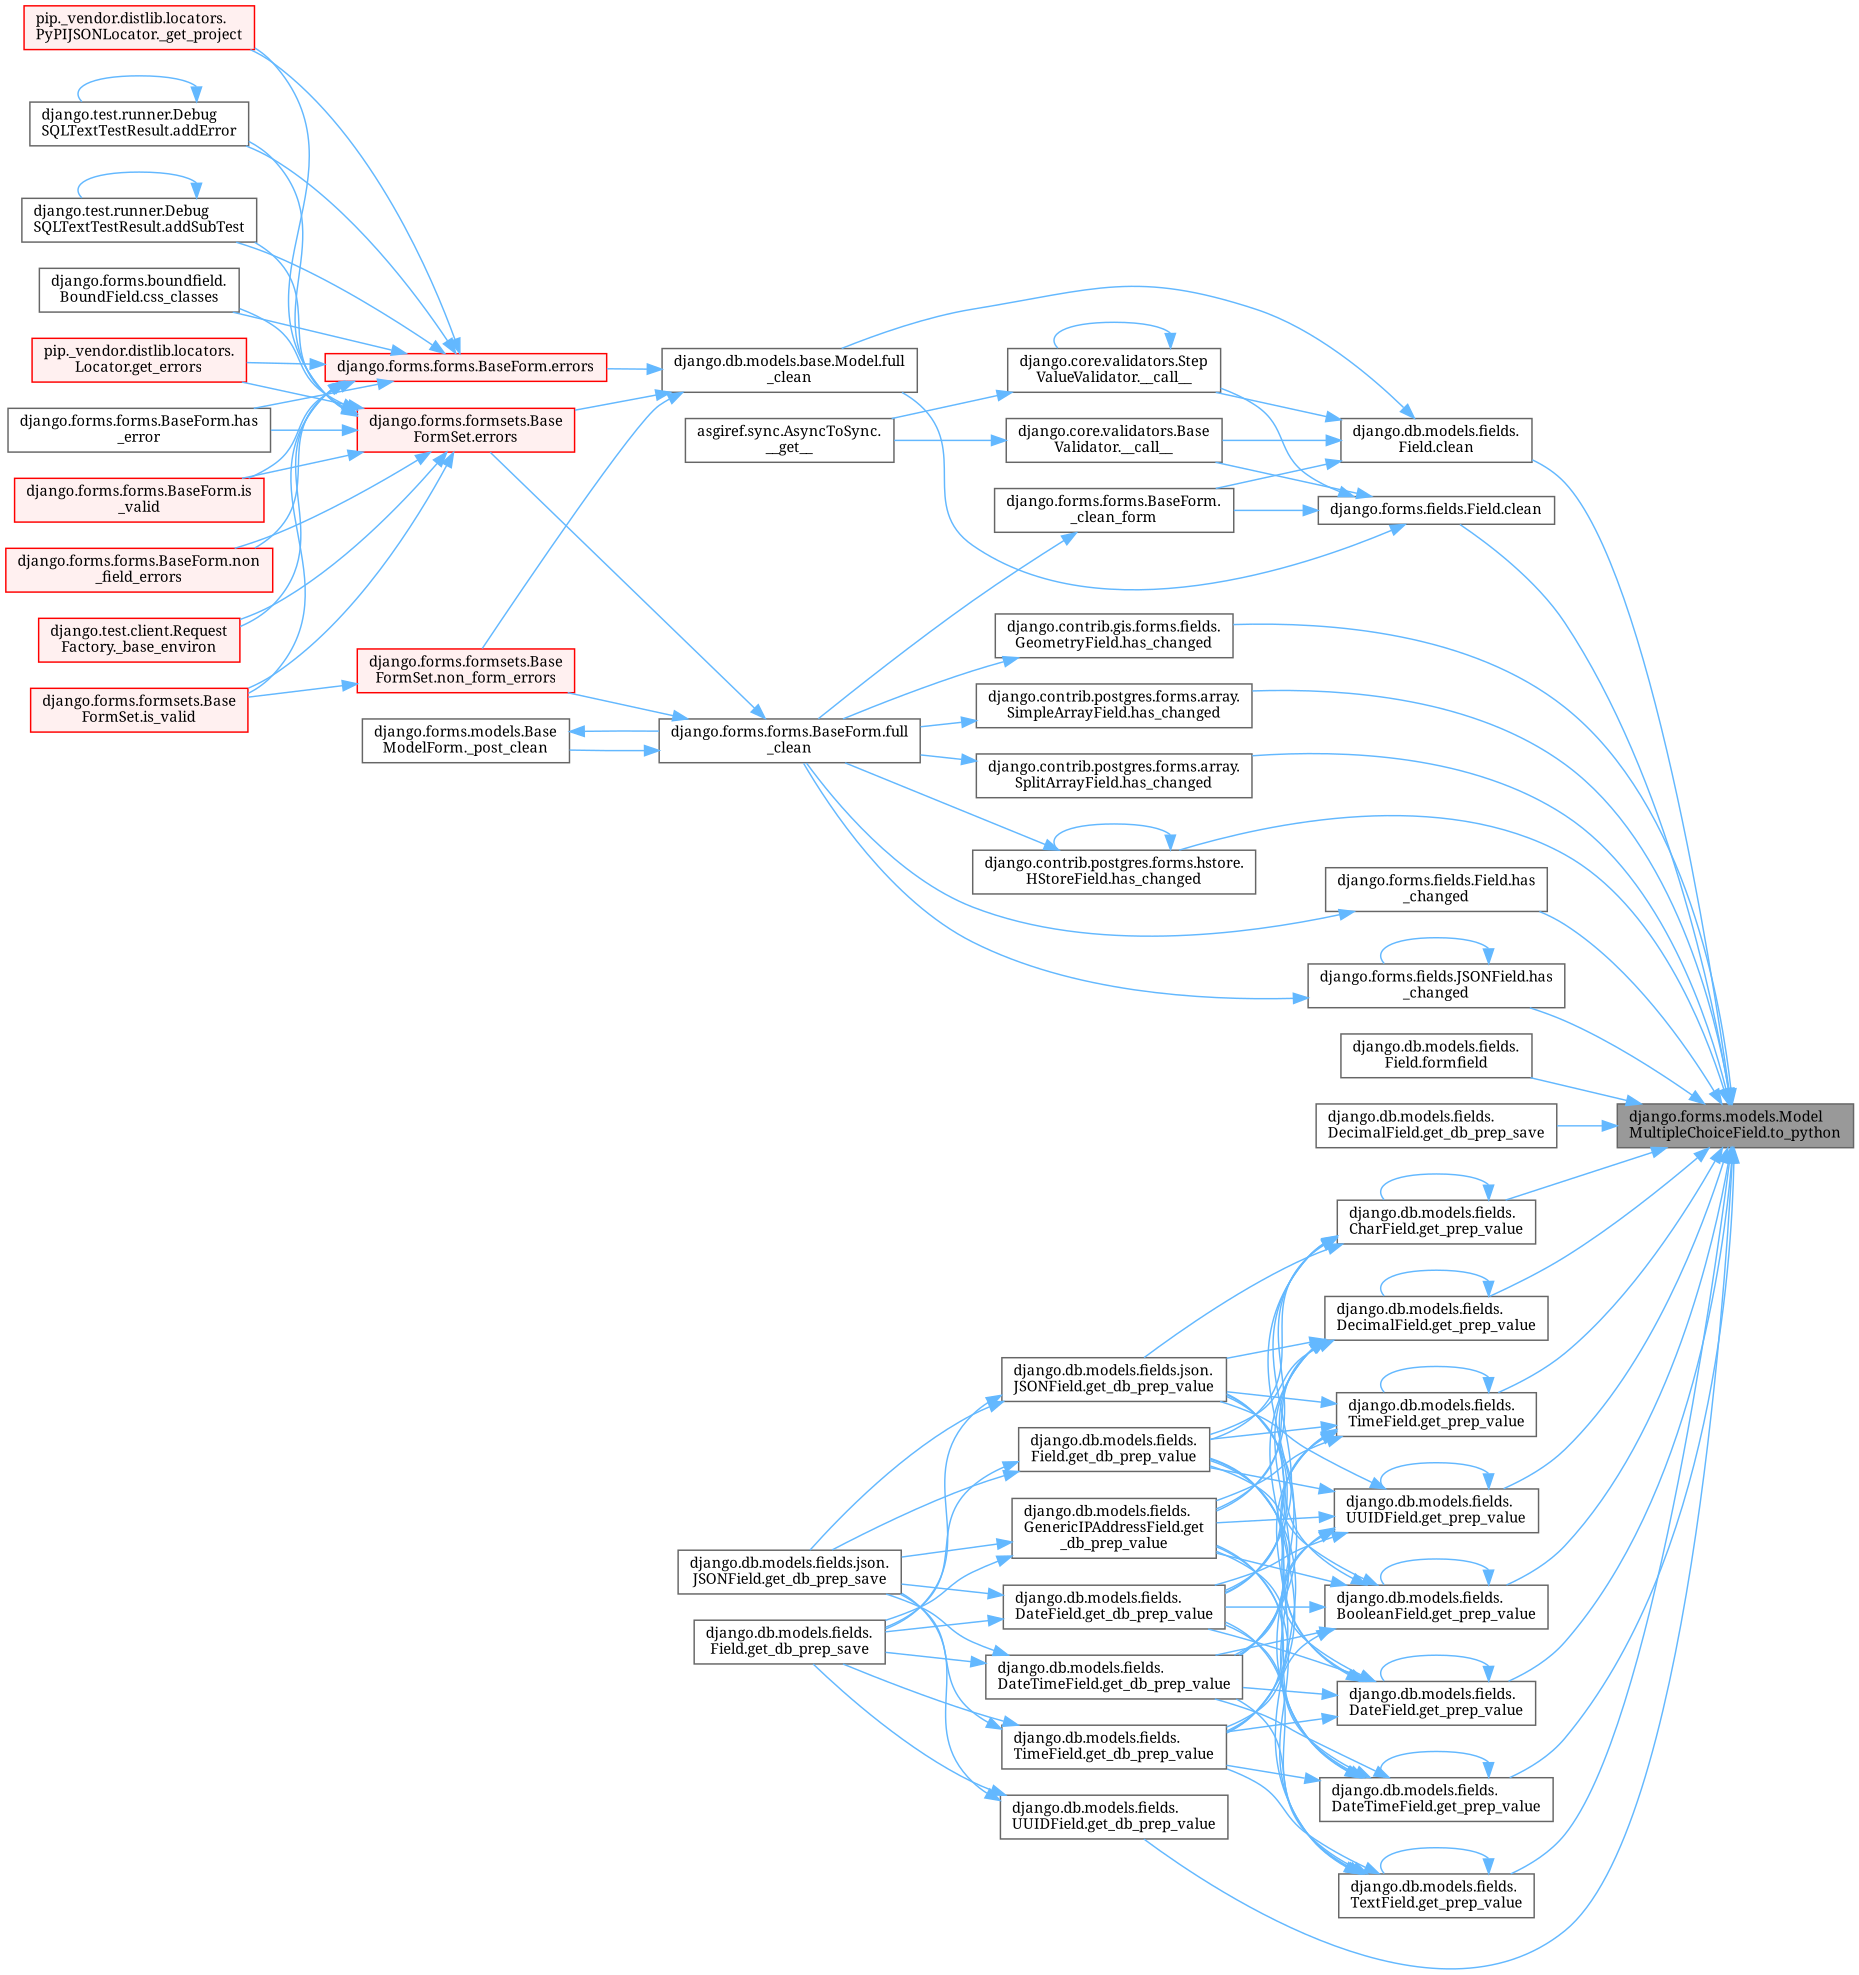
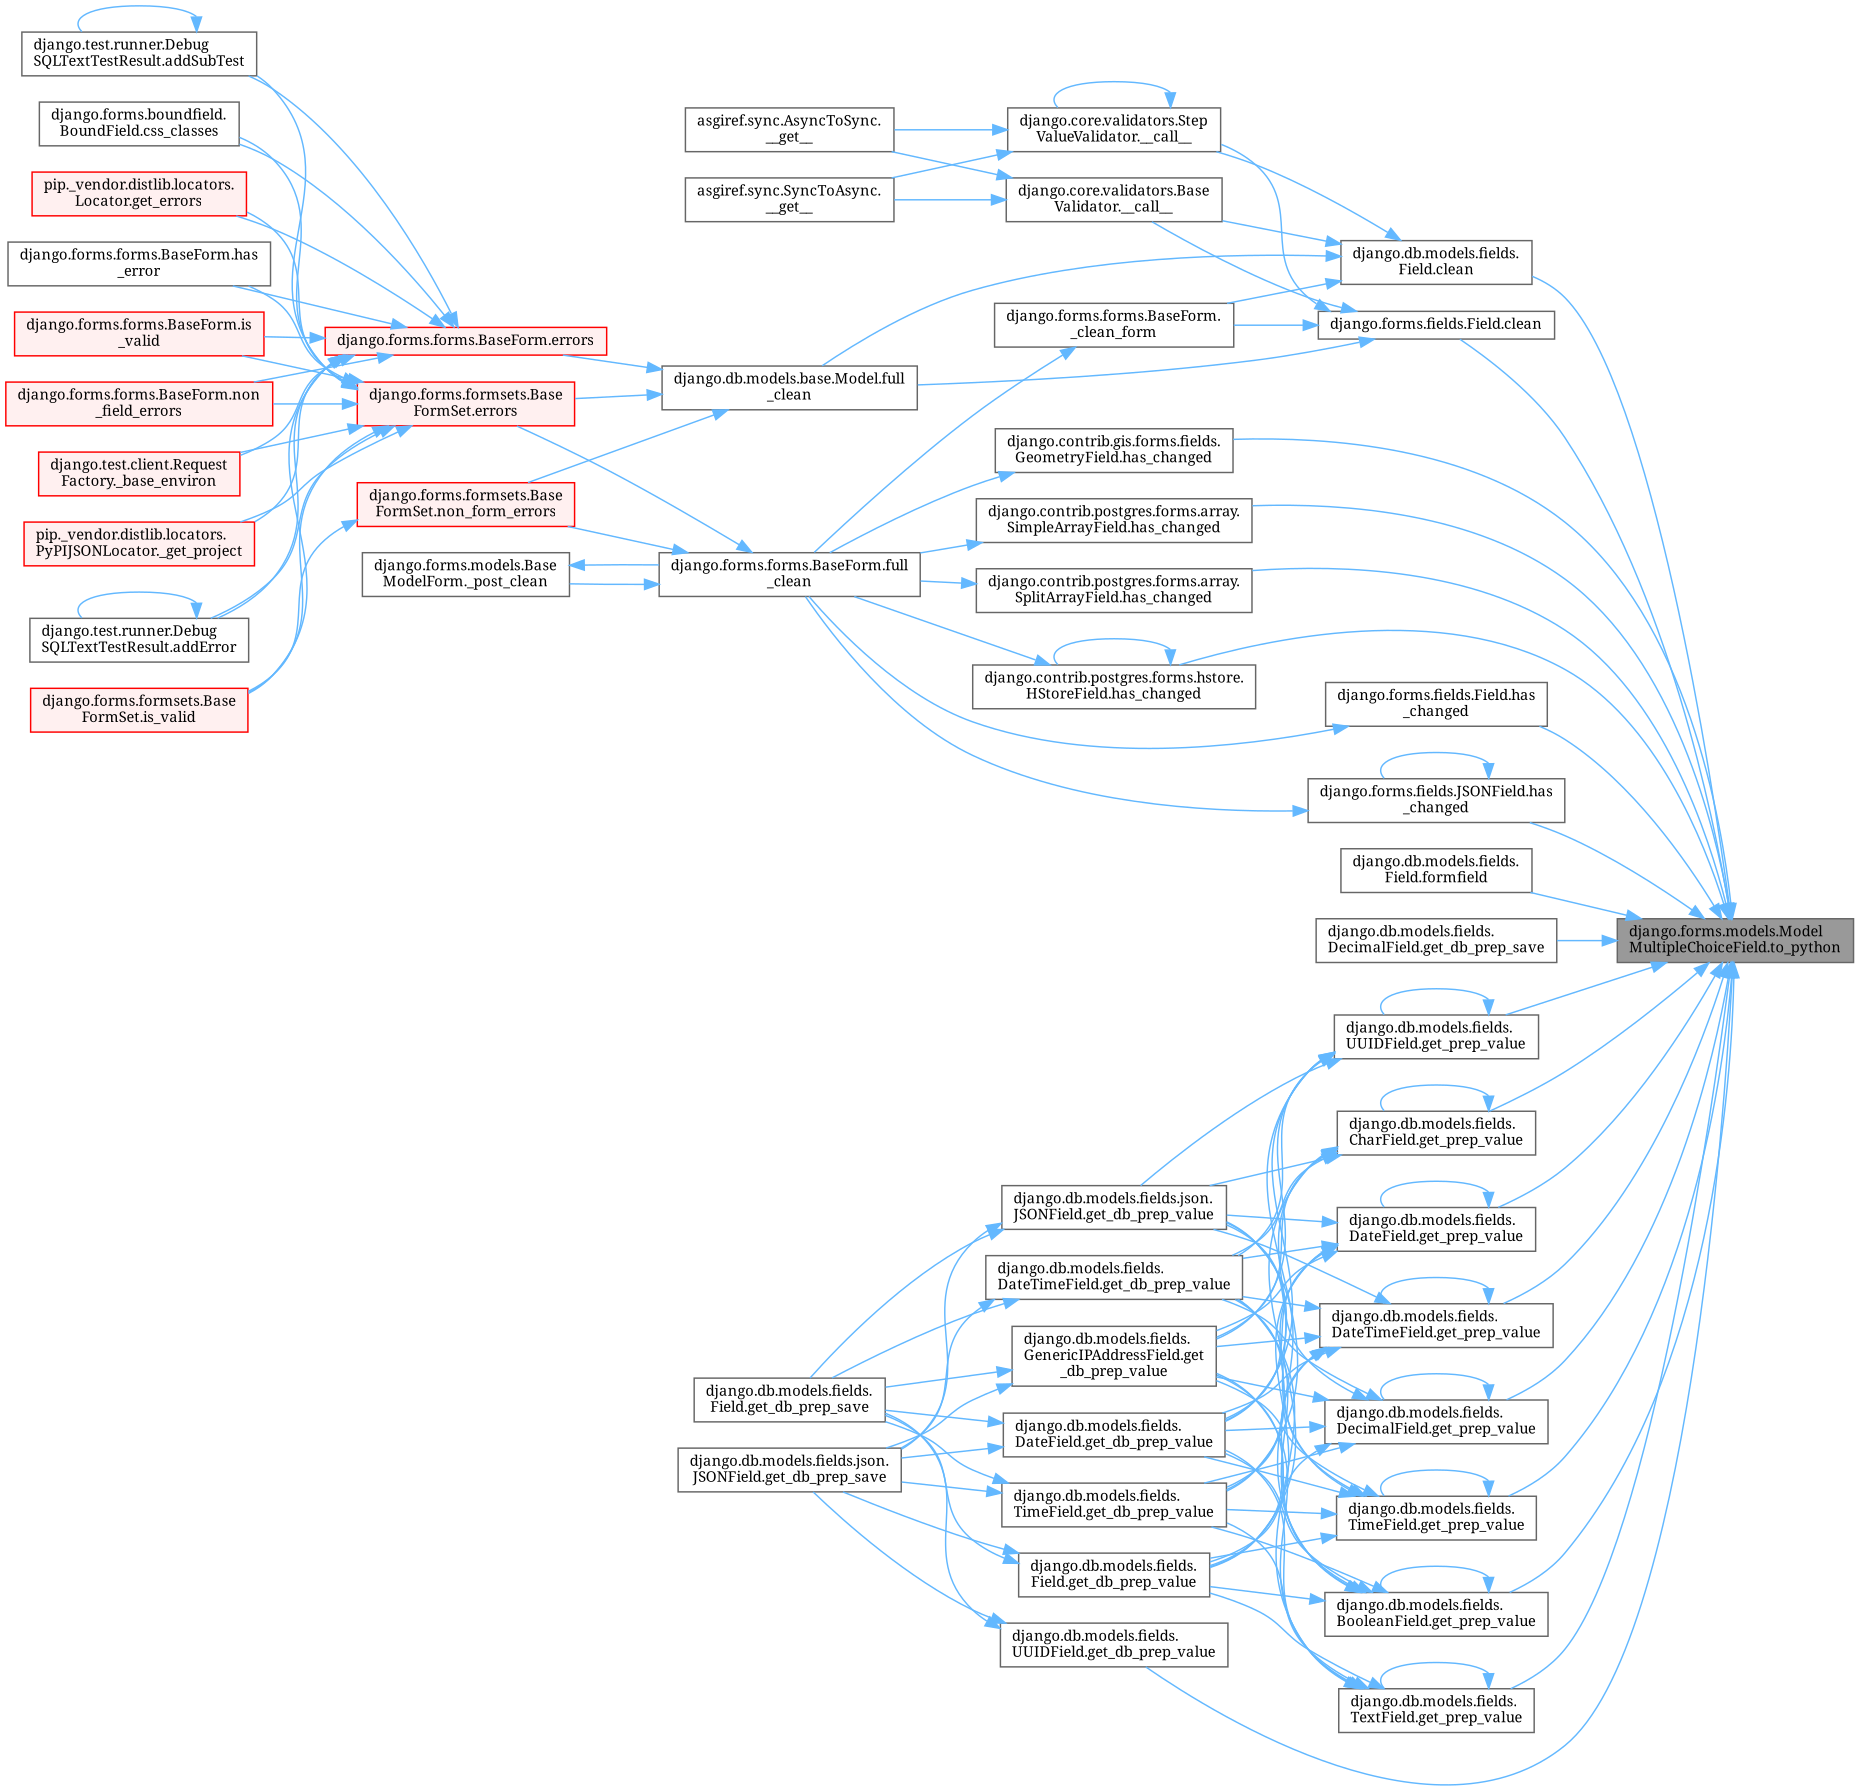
none -> (790, 200)
(1265, 1478) -> none
